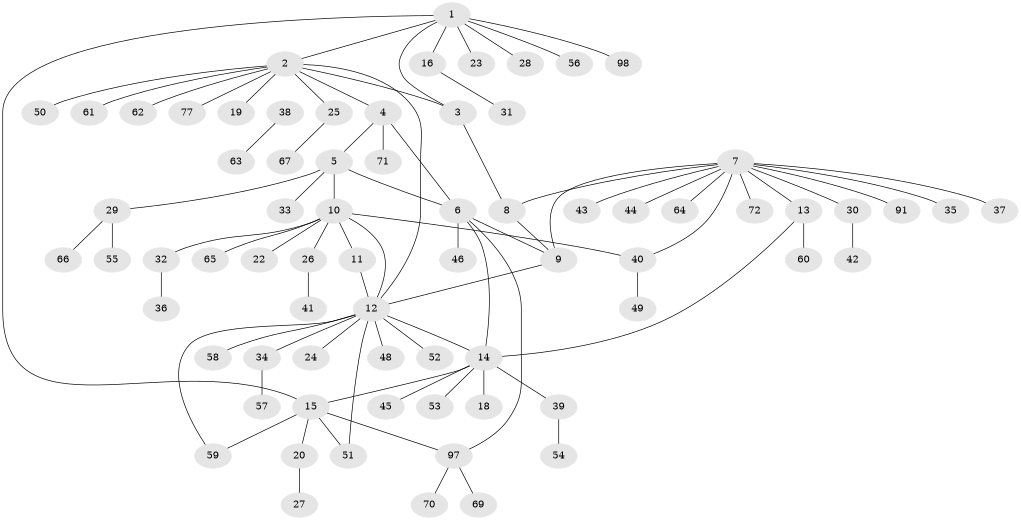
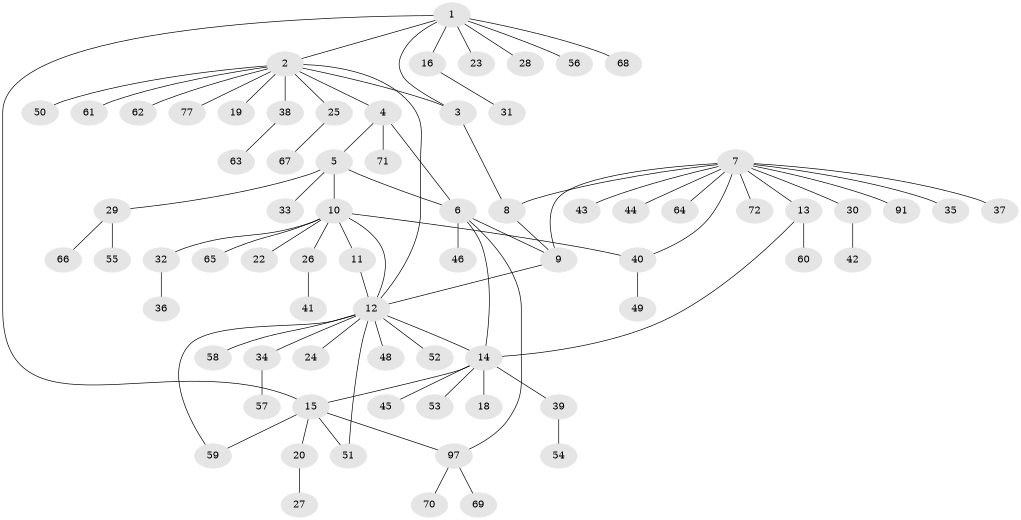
(623, 64) -> (623, 64)
none -> (285, 89)
